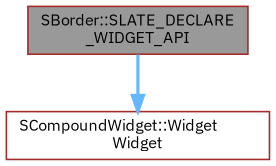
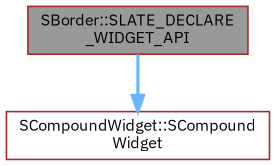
(138, 136) -> (138, 136)
